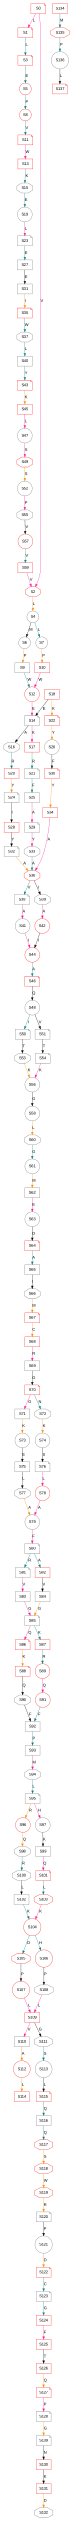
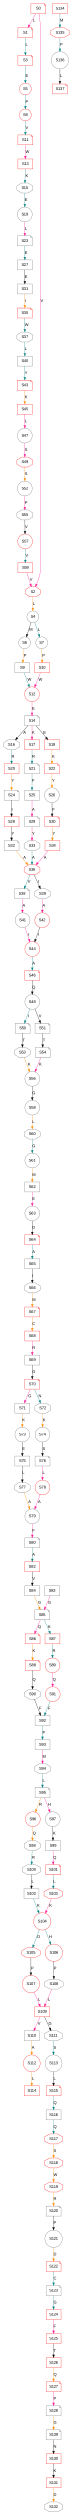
(43, 706) -> (41, 732)
(23, 1573) -> none
